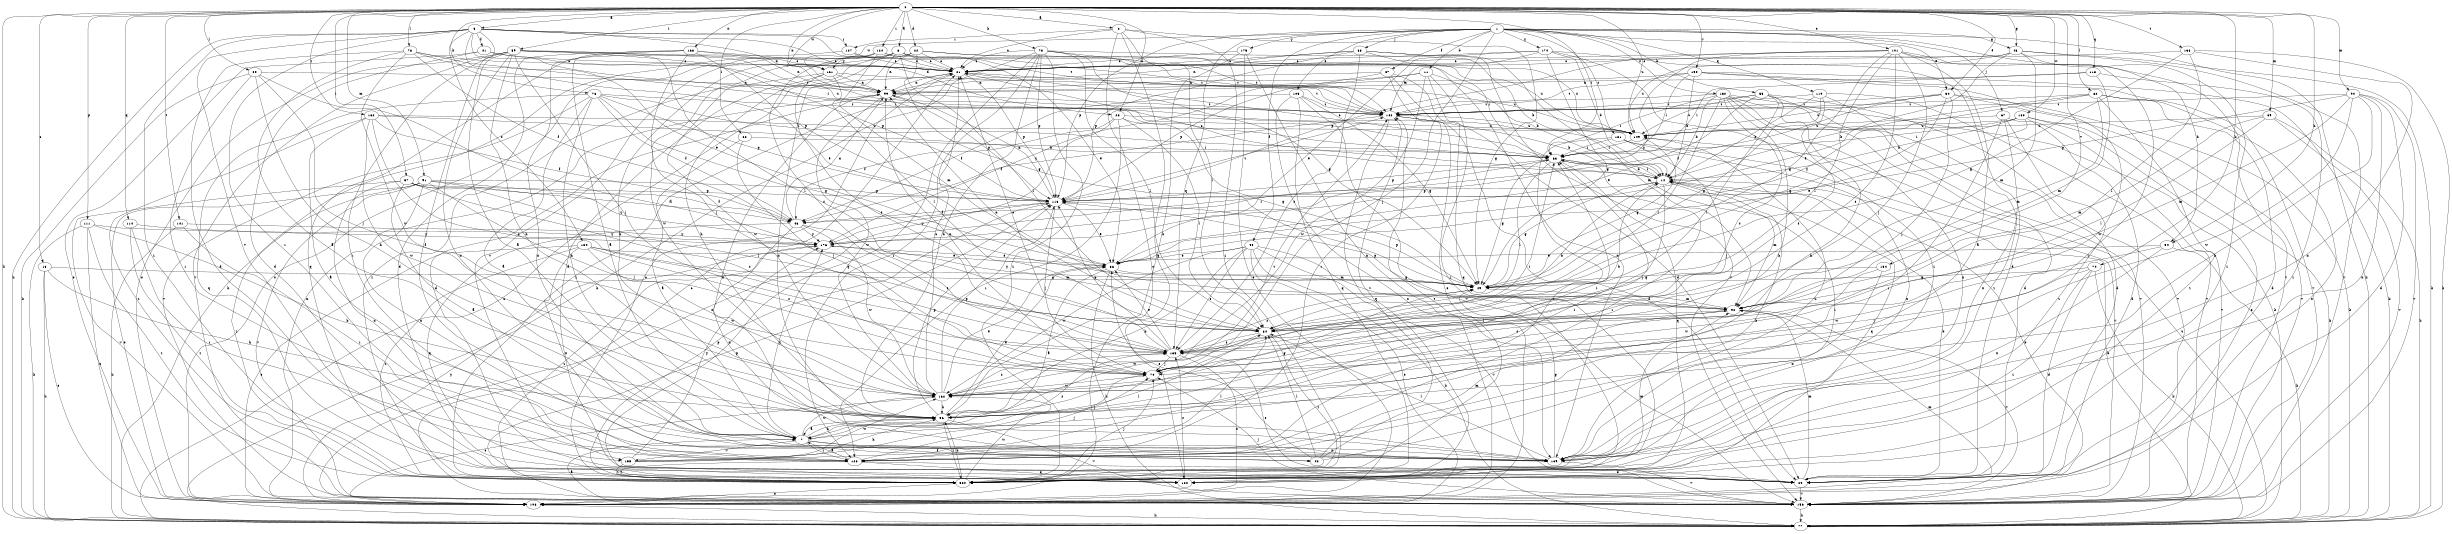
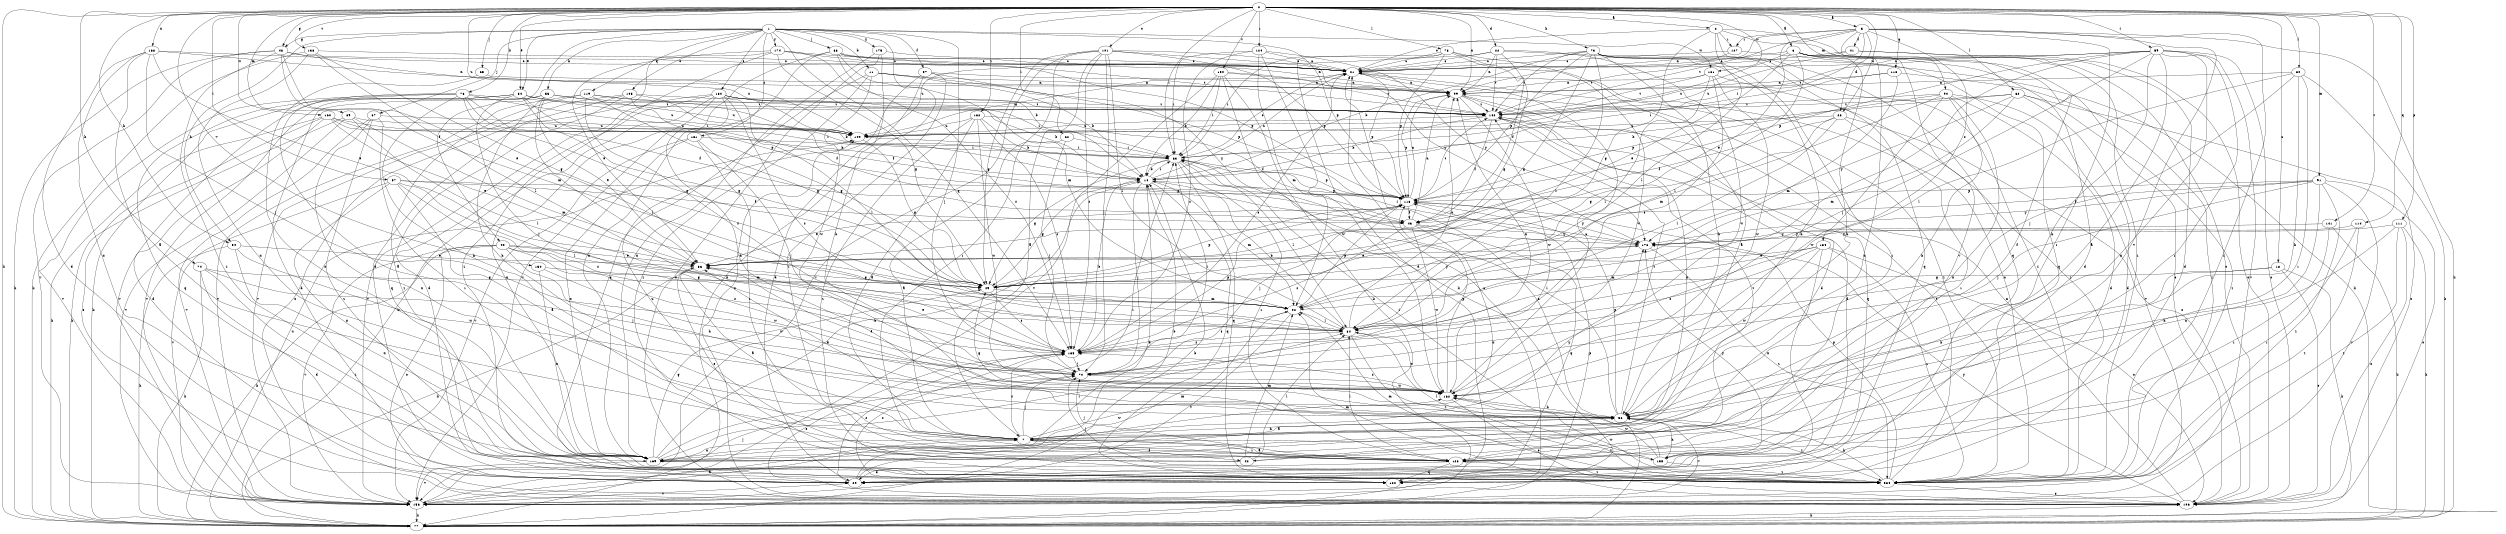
(853, 56) -> (1479, 147)
none -> (482, 72)
